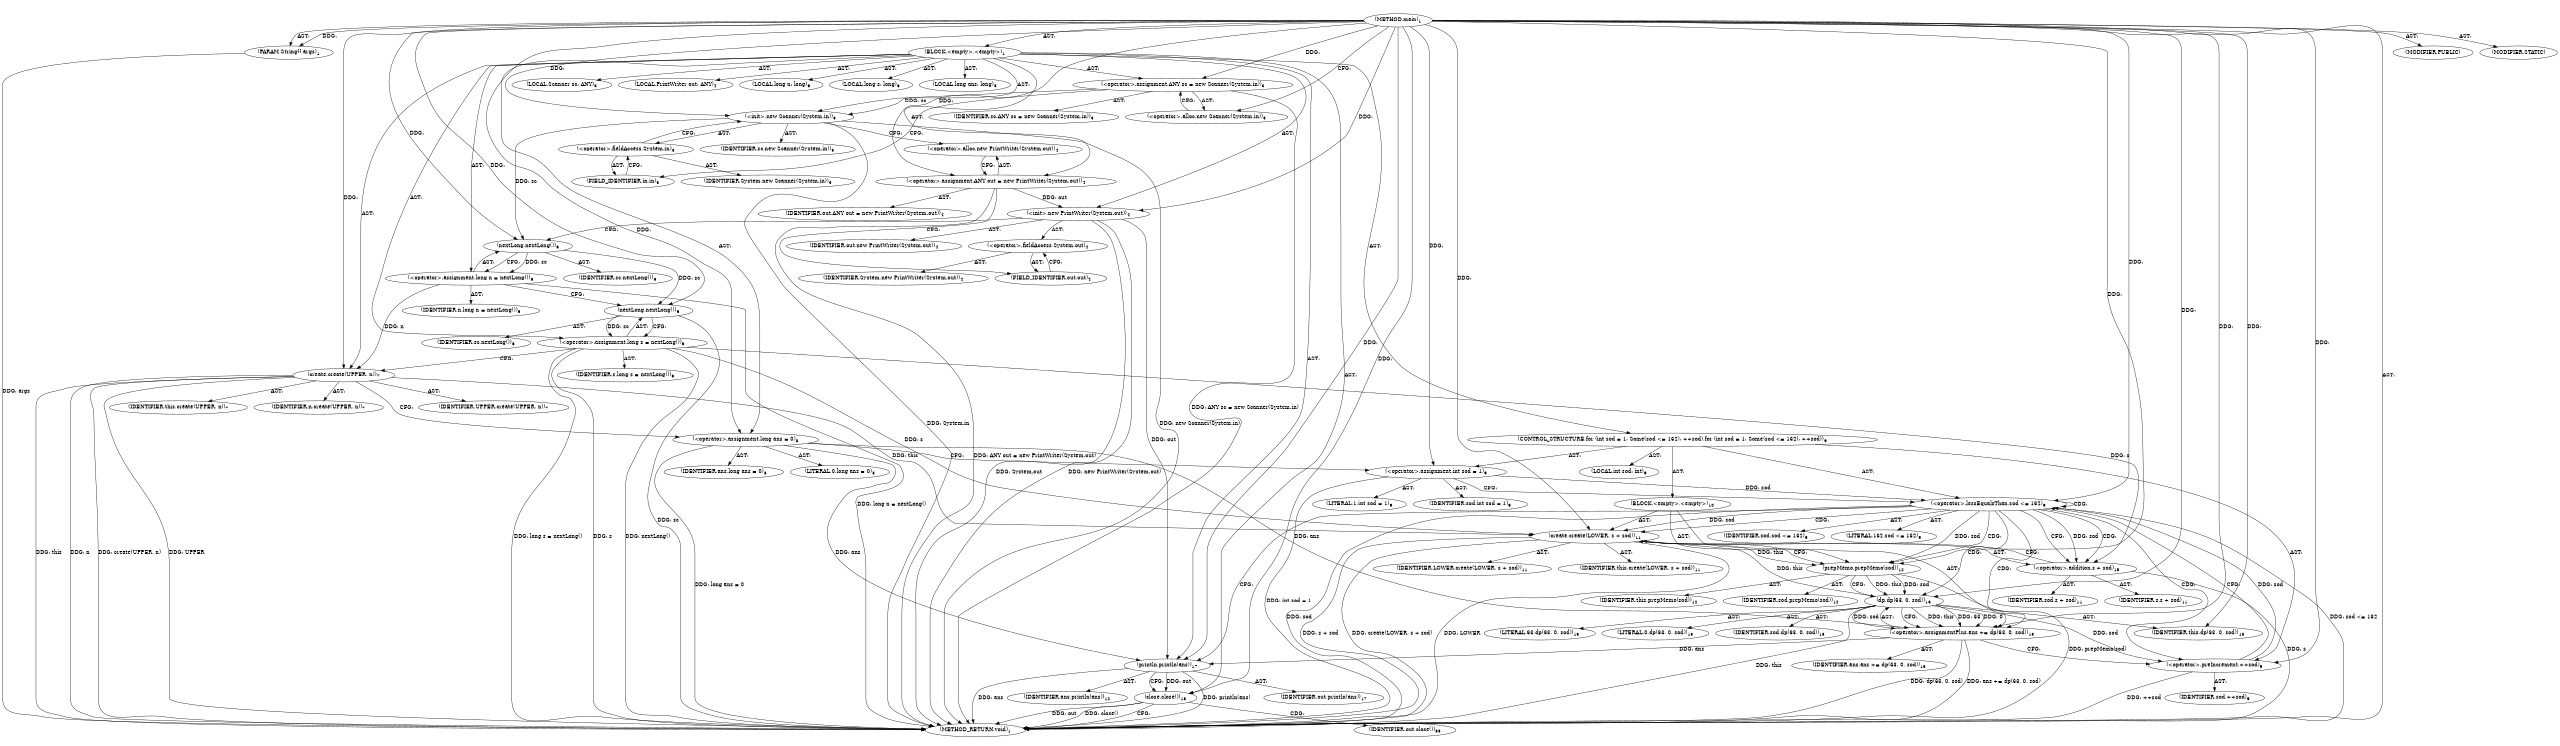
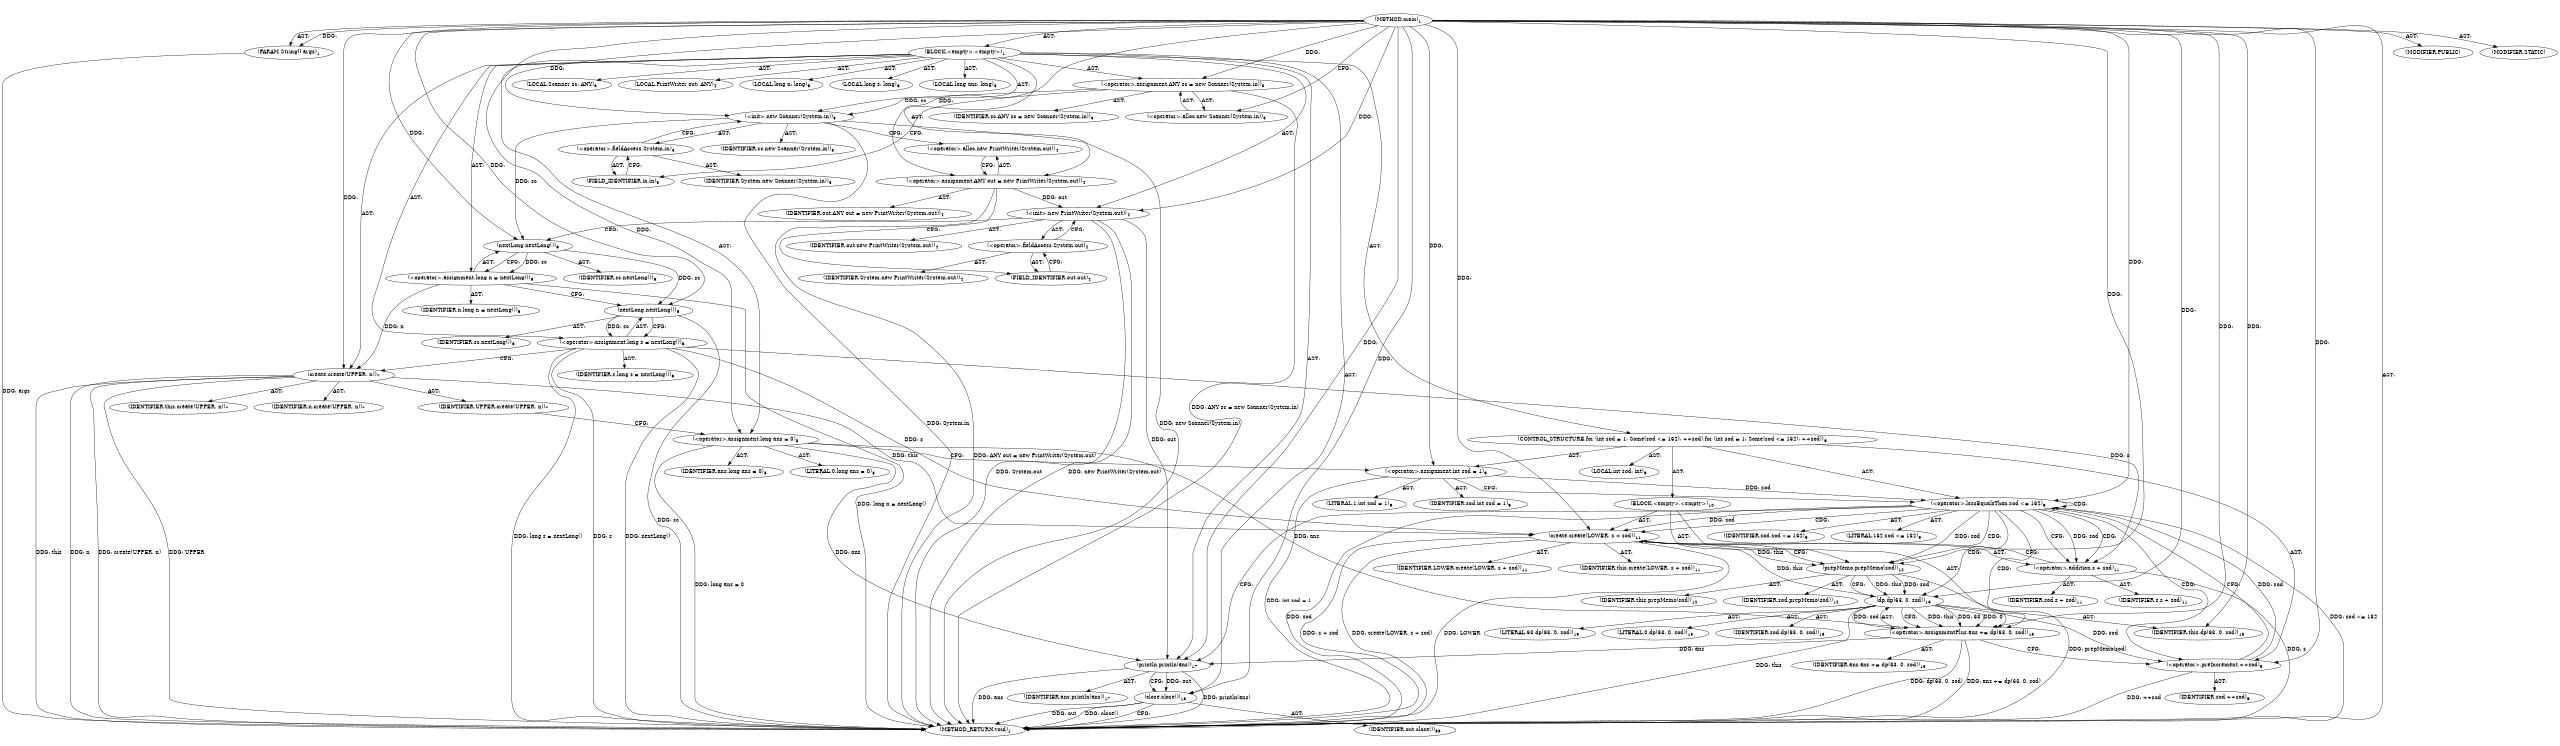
(1189, 101) -> (1189, 101)
none -> (1065, 233)
(510, 428) -> (618, 423)
(2117, 568) -> (2117, 568)
(1108, 697) -> (1108, 697)
(1324, 698) -> none
(1298, 714) -> (1298, 714)
